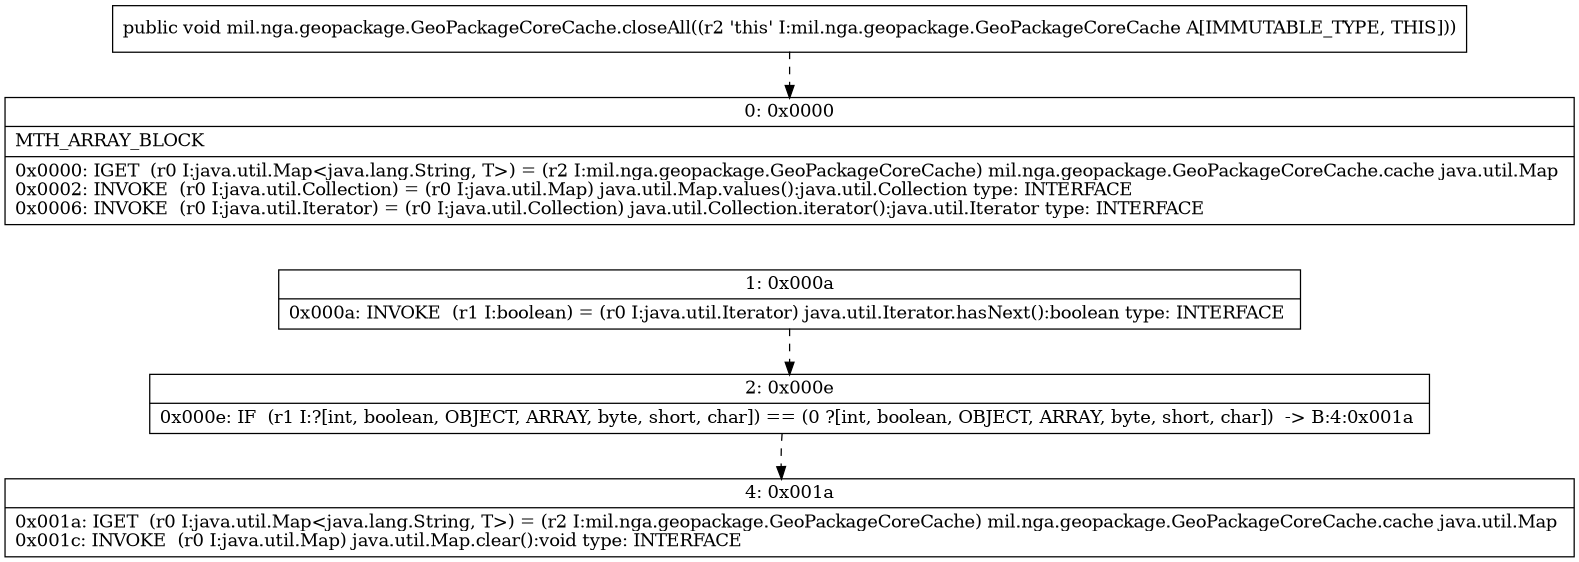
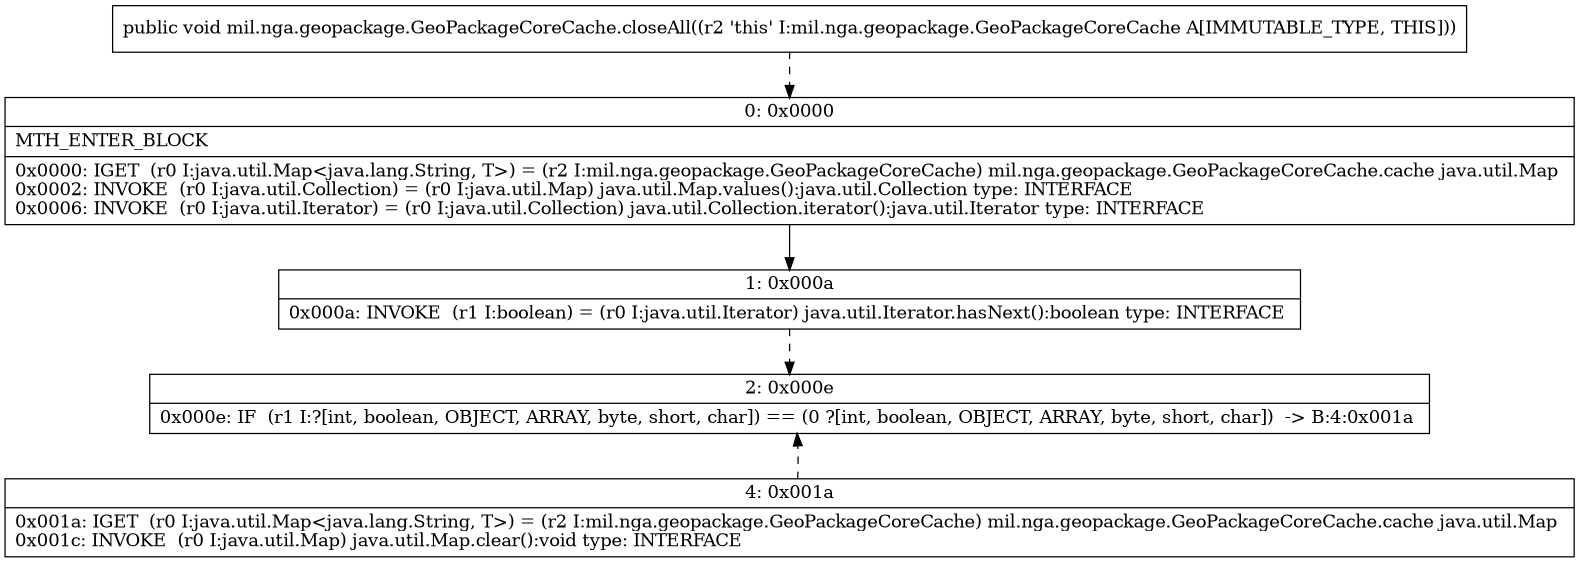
(110, 141) -> (112, 141)
none -> (790, 241)
(781, 450) -> (798, 463)
